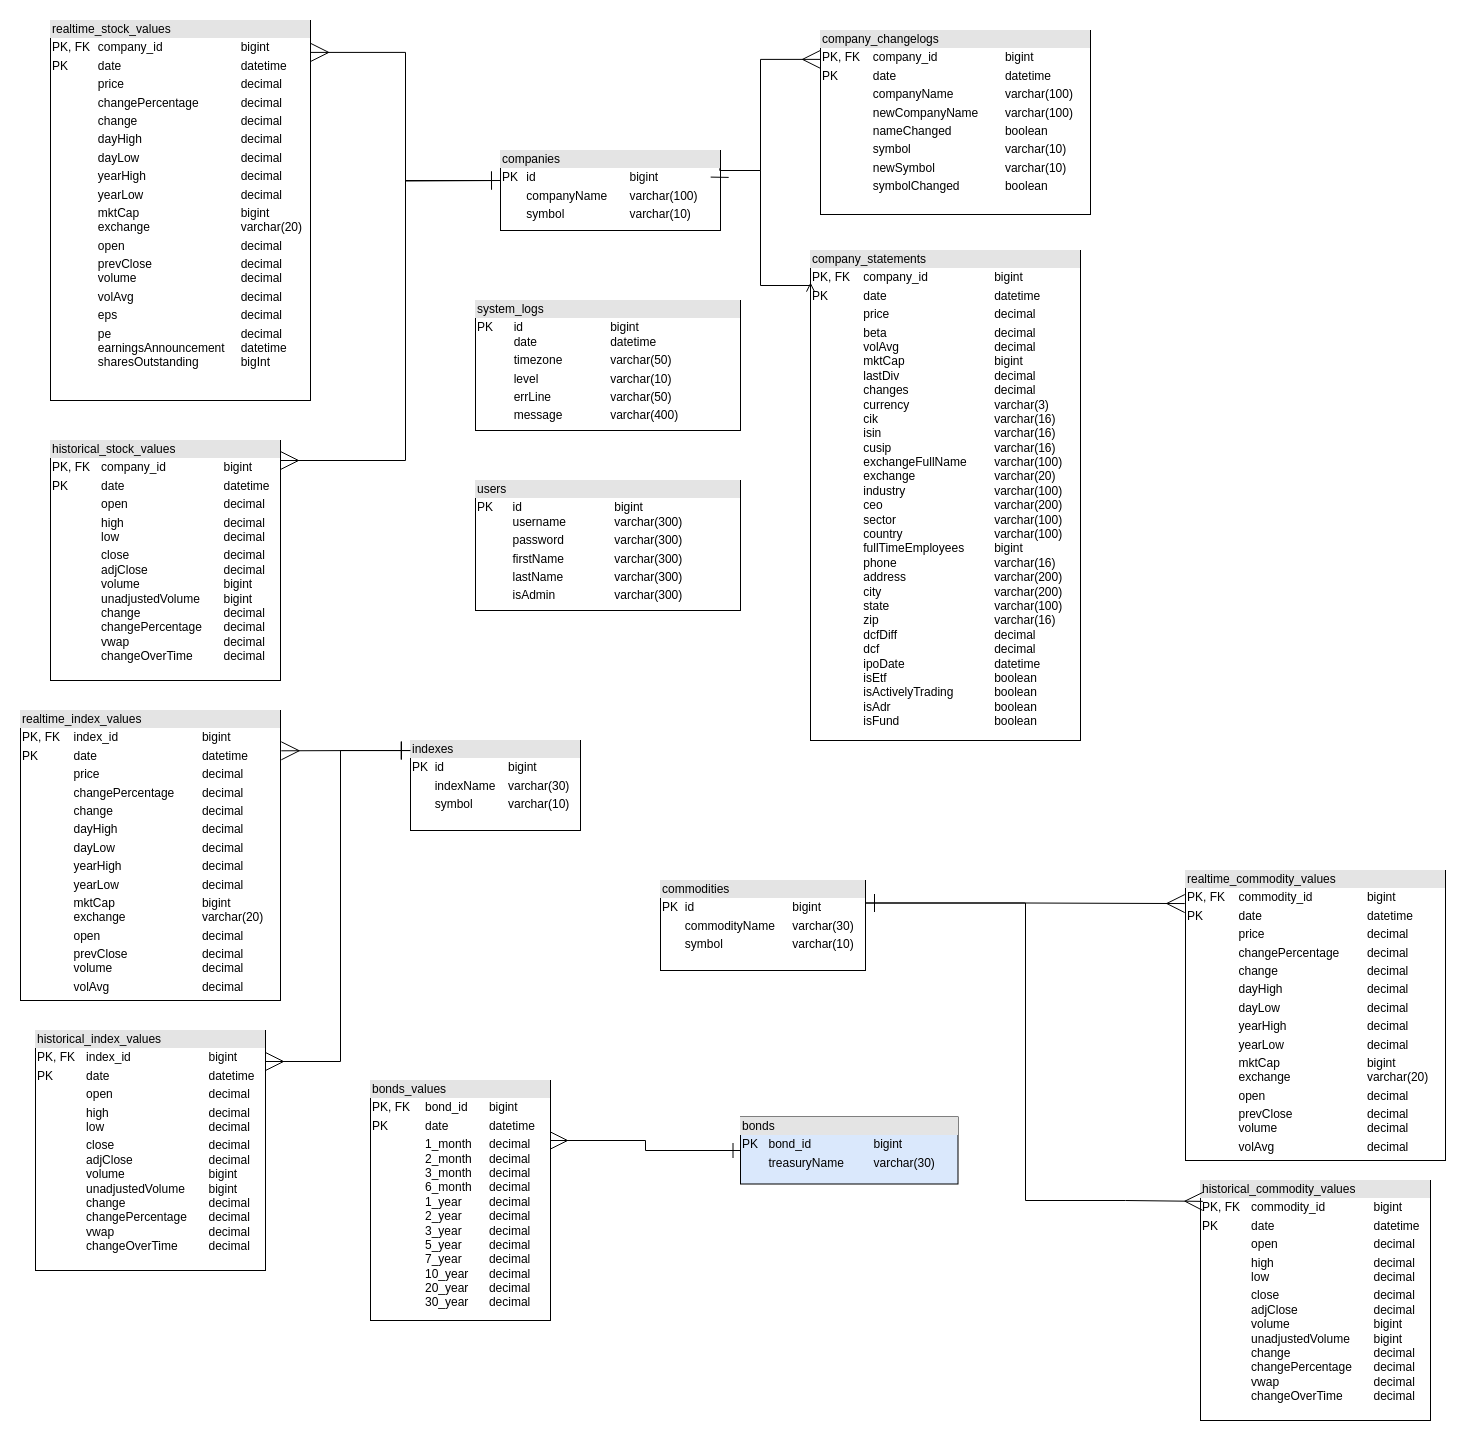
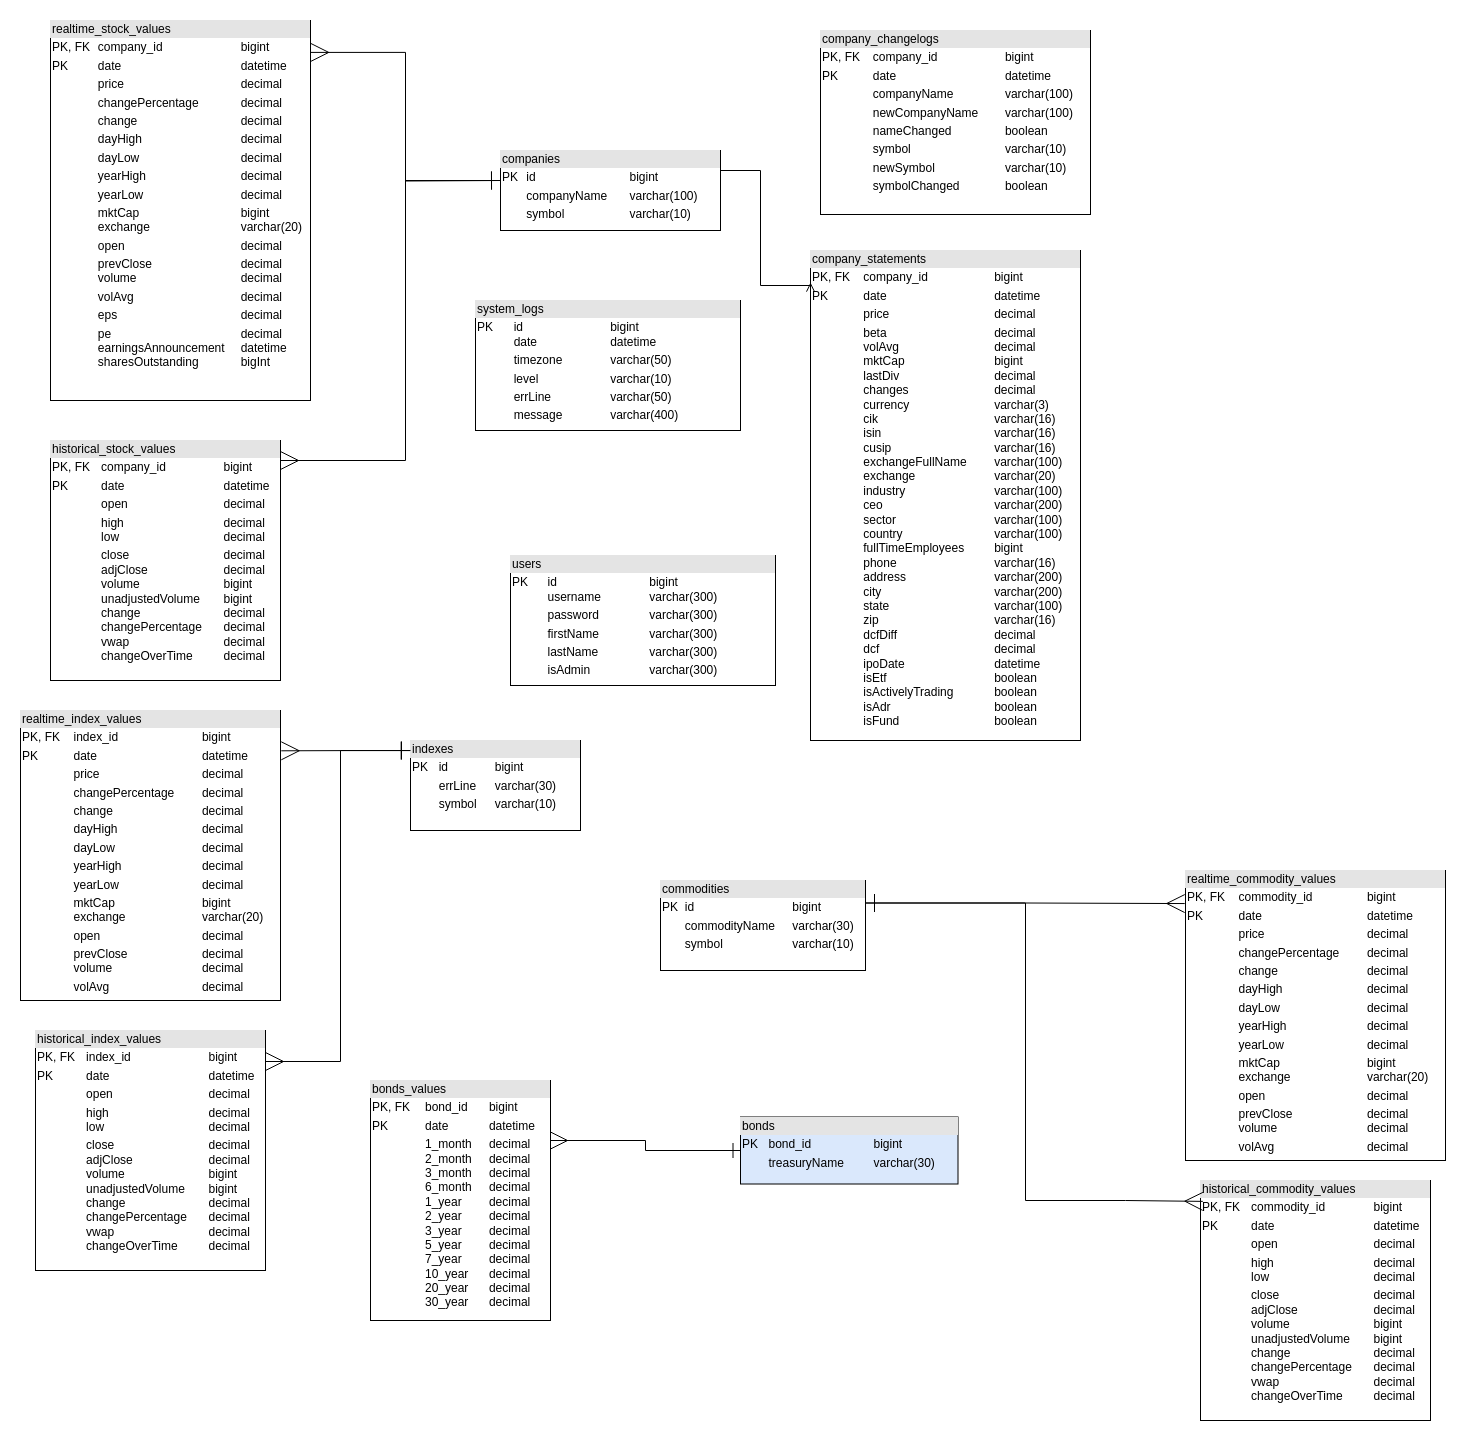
(761, 84) -> none
(608, 546) -> (643, 621)
(476, 769) -> (469, 769)
